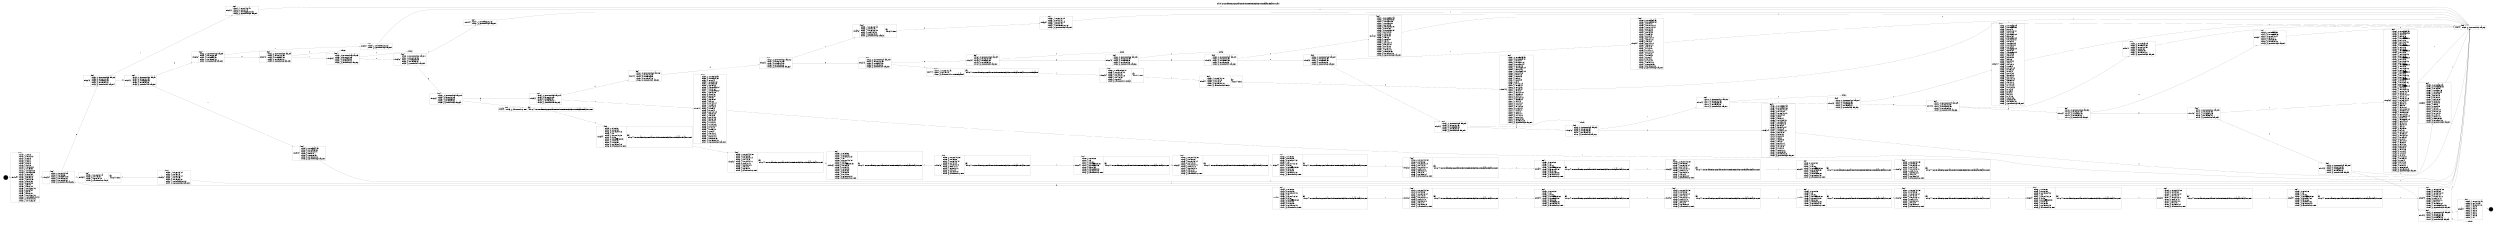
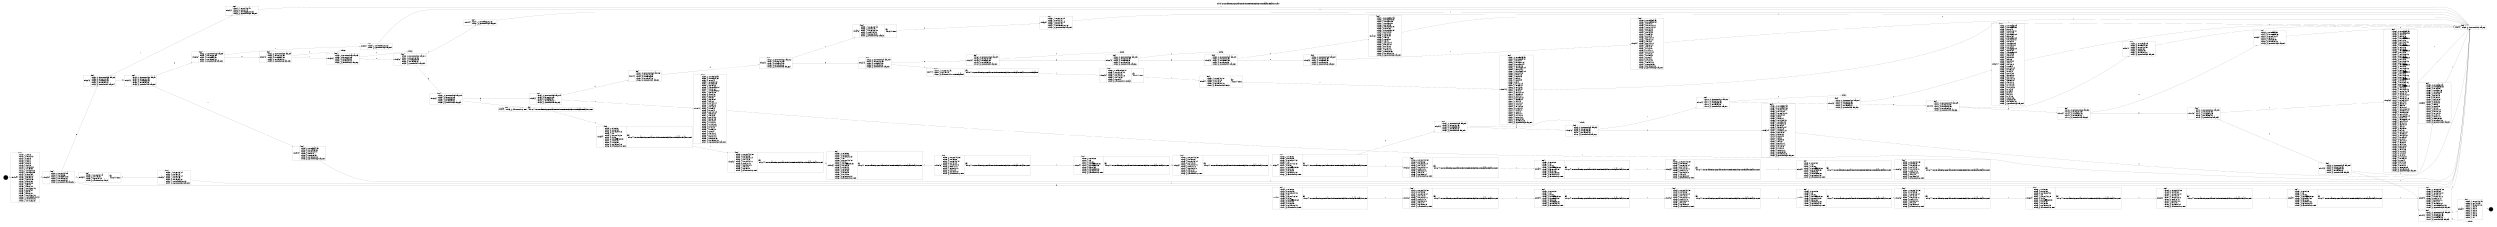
(1385, 93) -> (1395, 143)
